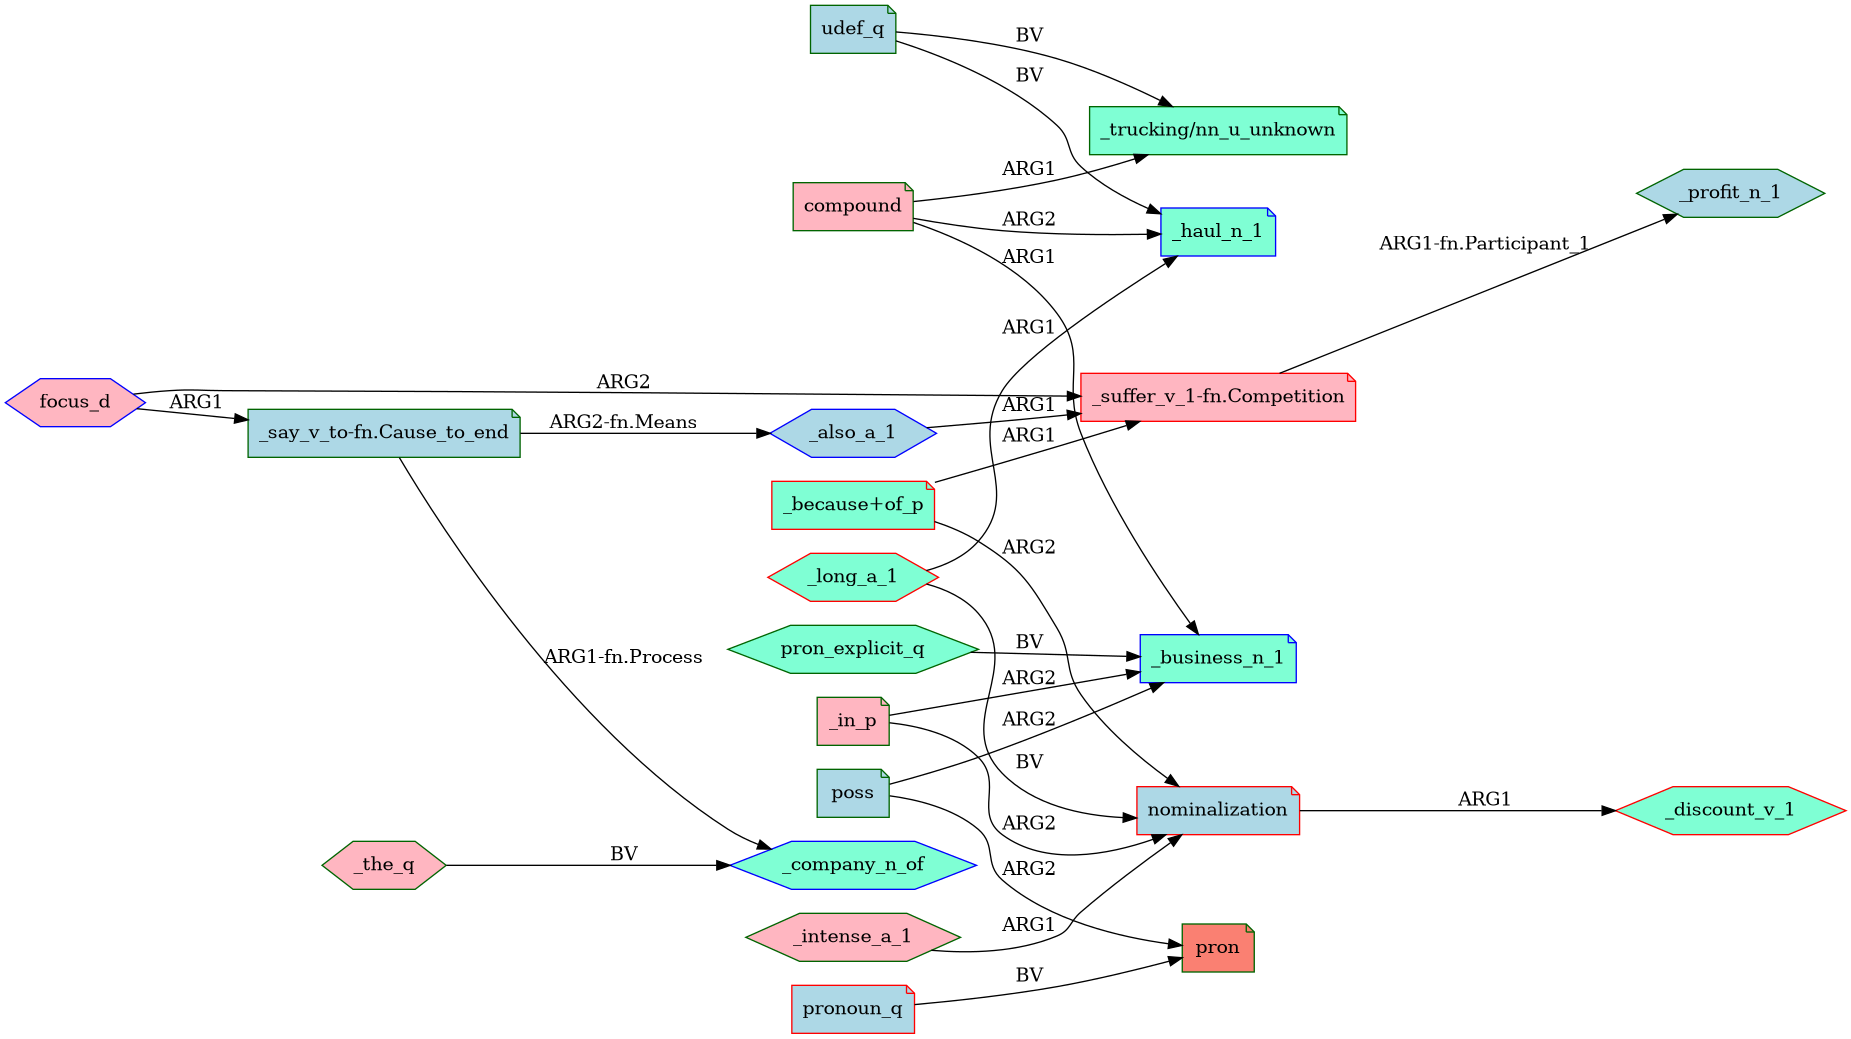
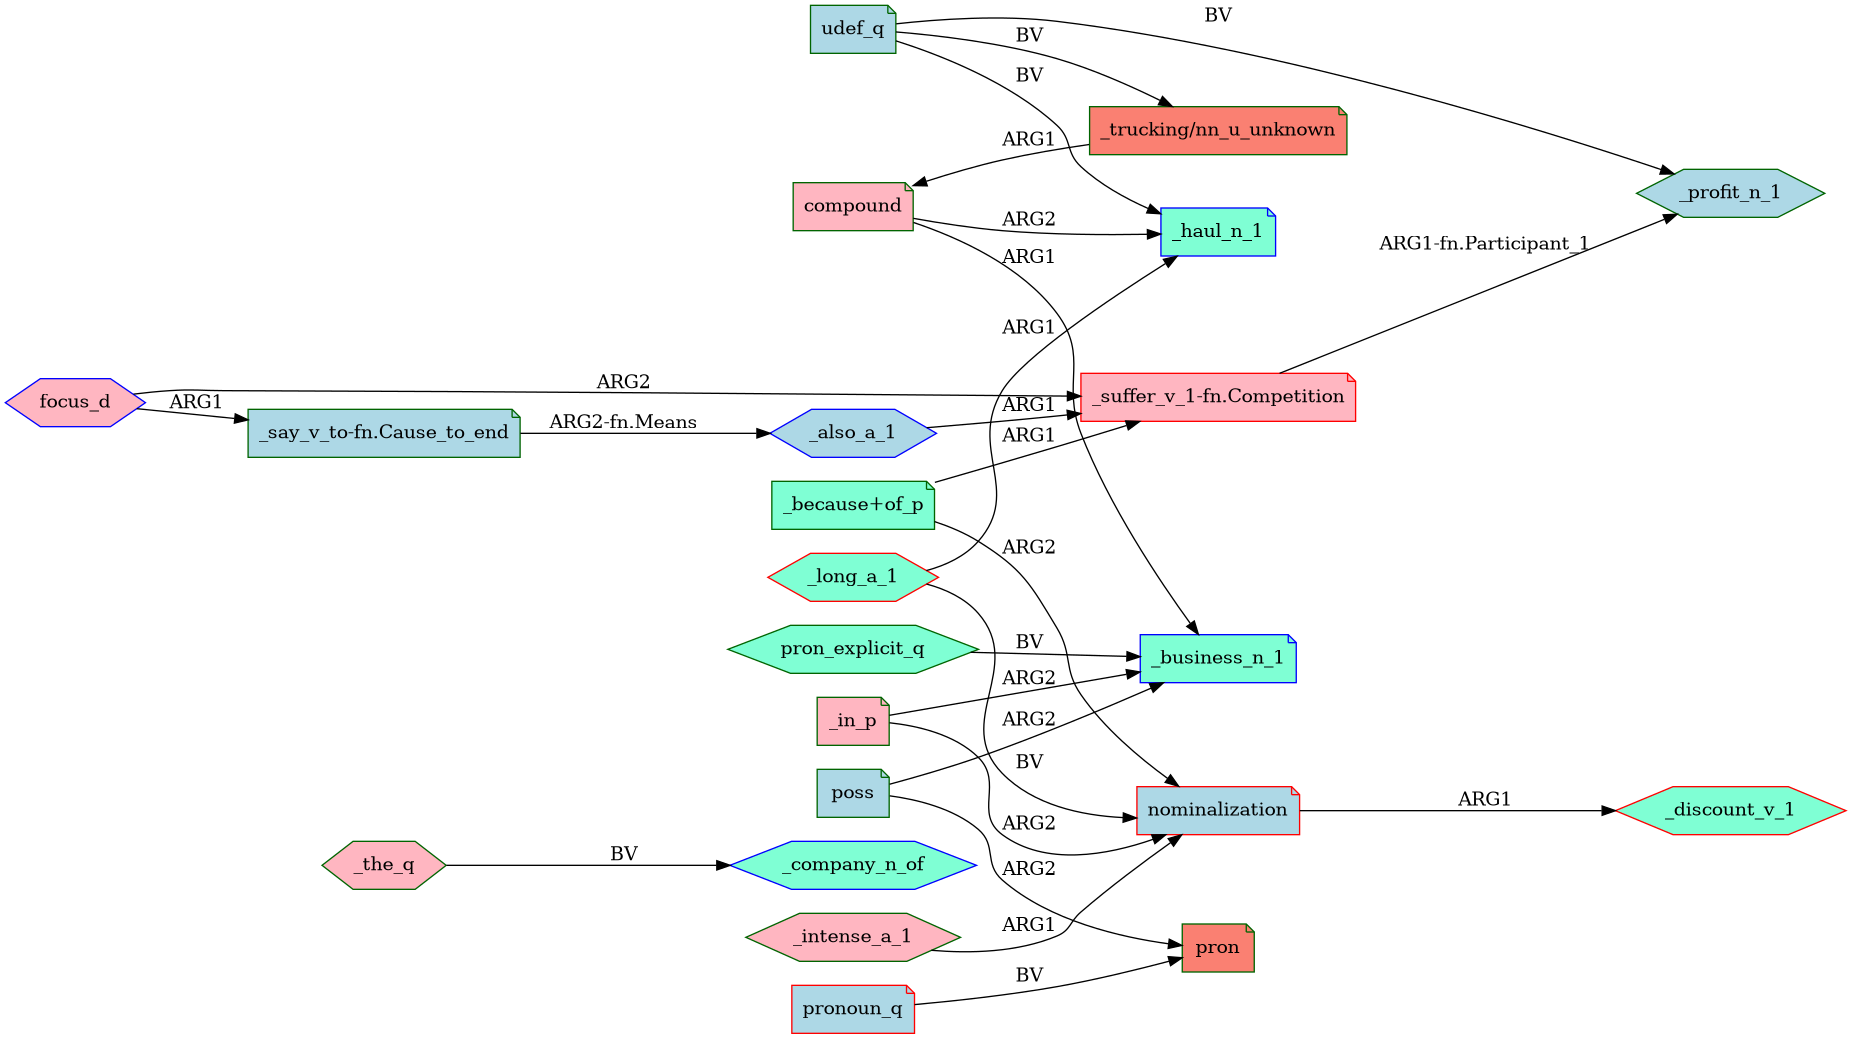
none -> (1284, 63)
(1218, 131) -> (1218, 131)
(1025, 186) -> (1007, 159)
(853, 505) -> (853, 505)
(555, 674) -> none
